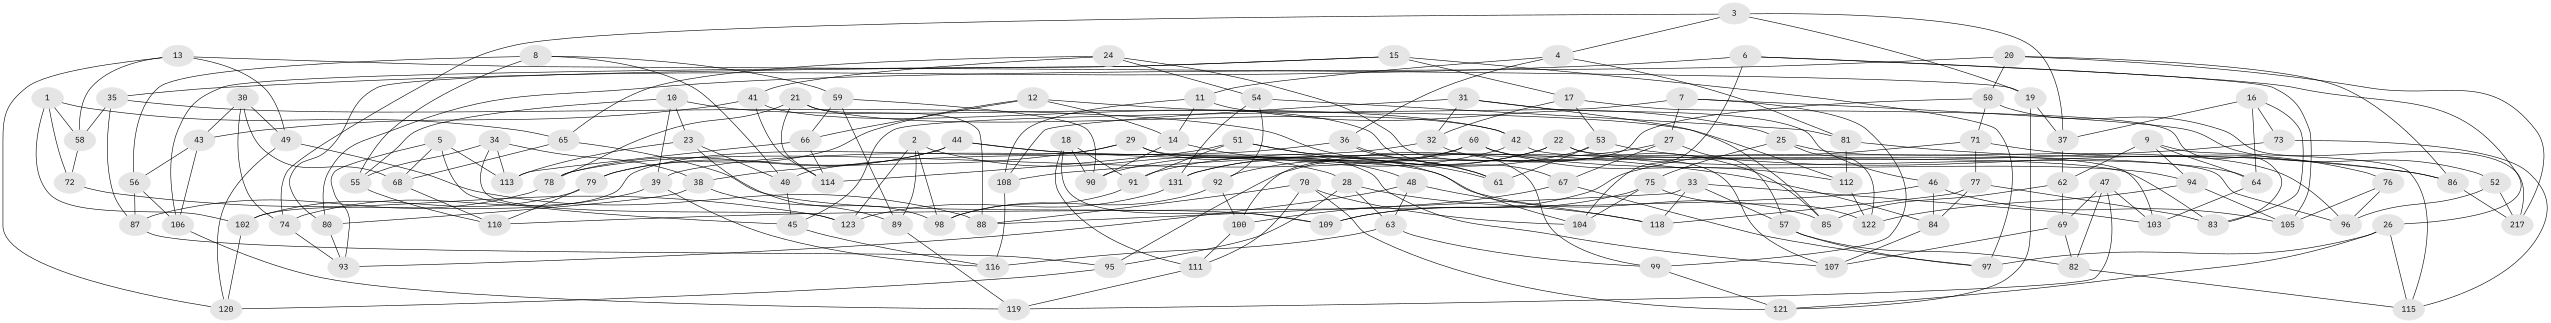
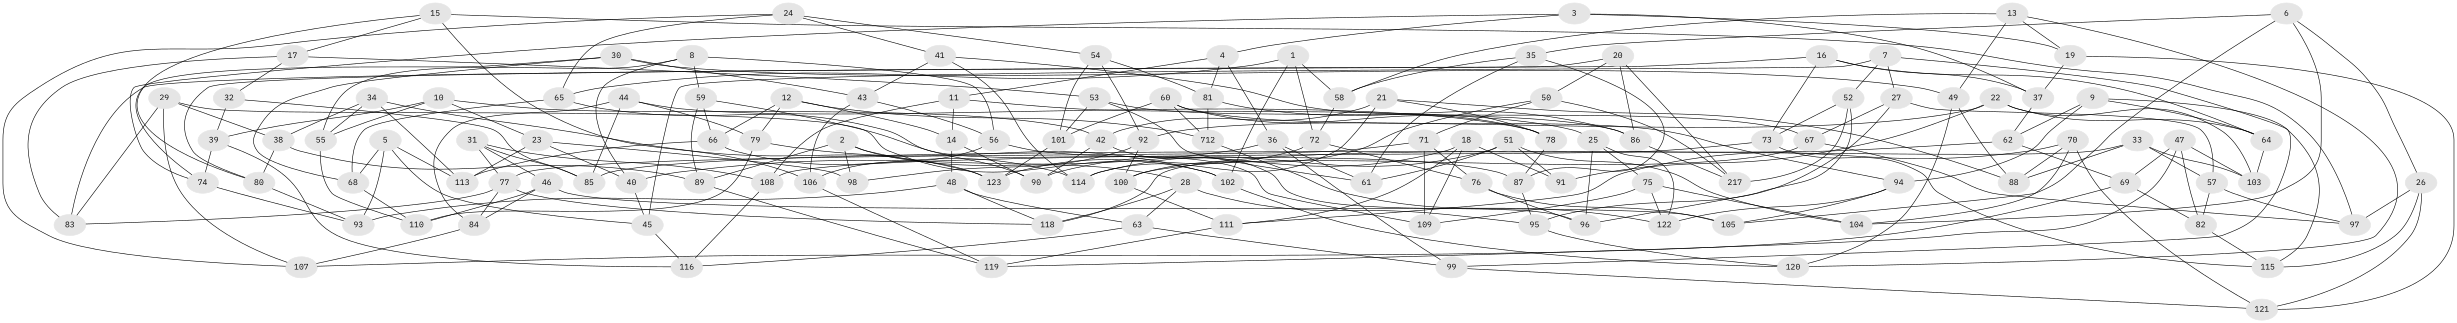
(1448, 119) -> (489, 162)
none -> (1808, 119)
none -> (1396, 162)
(1176, 183) -> (1059, 140)
(1847, 183) -> (1208, 140)
(1036, 204) -> none
